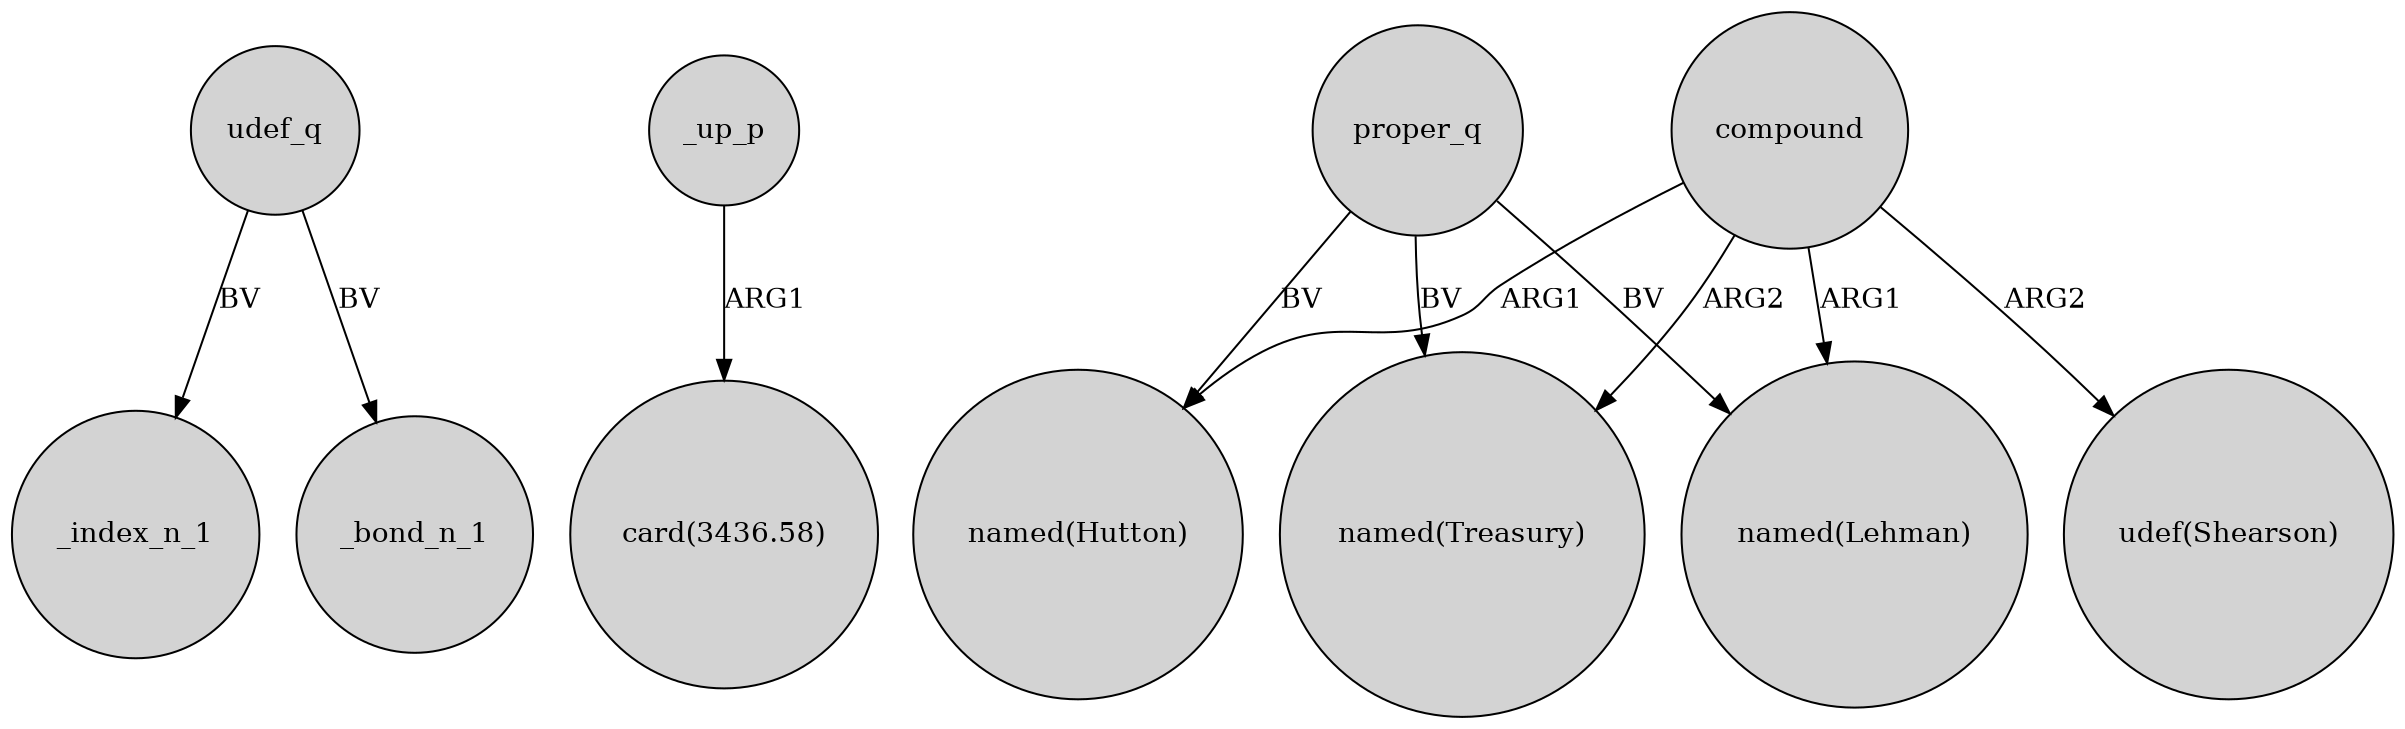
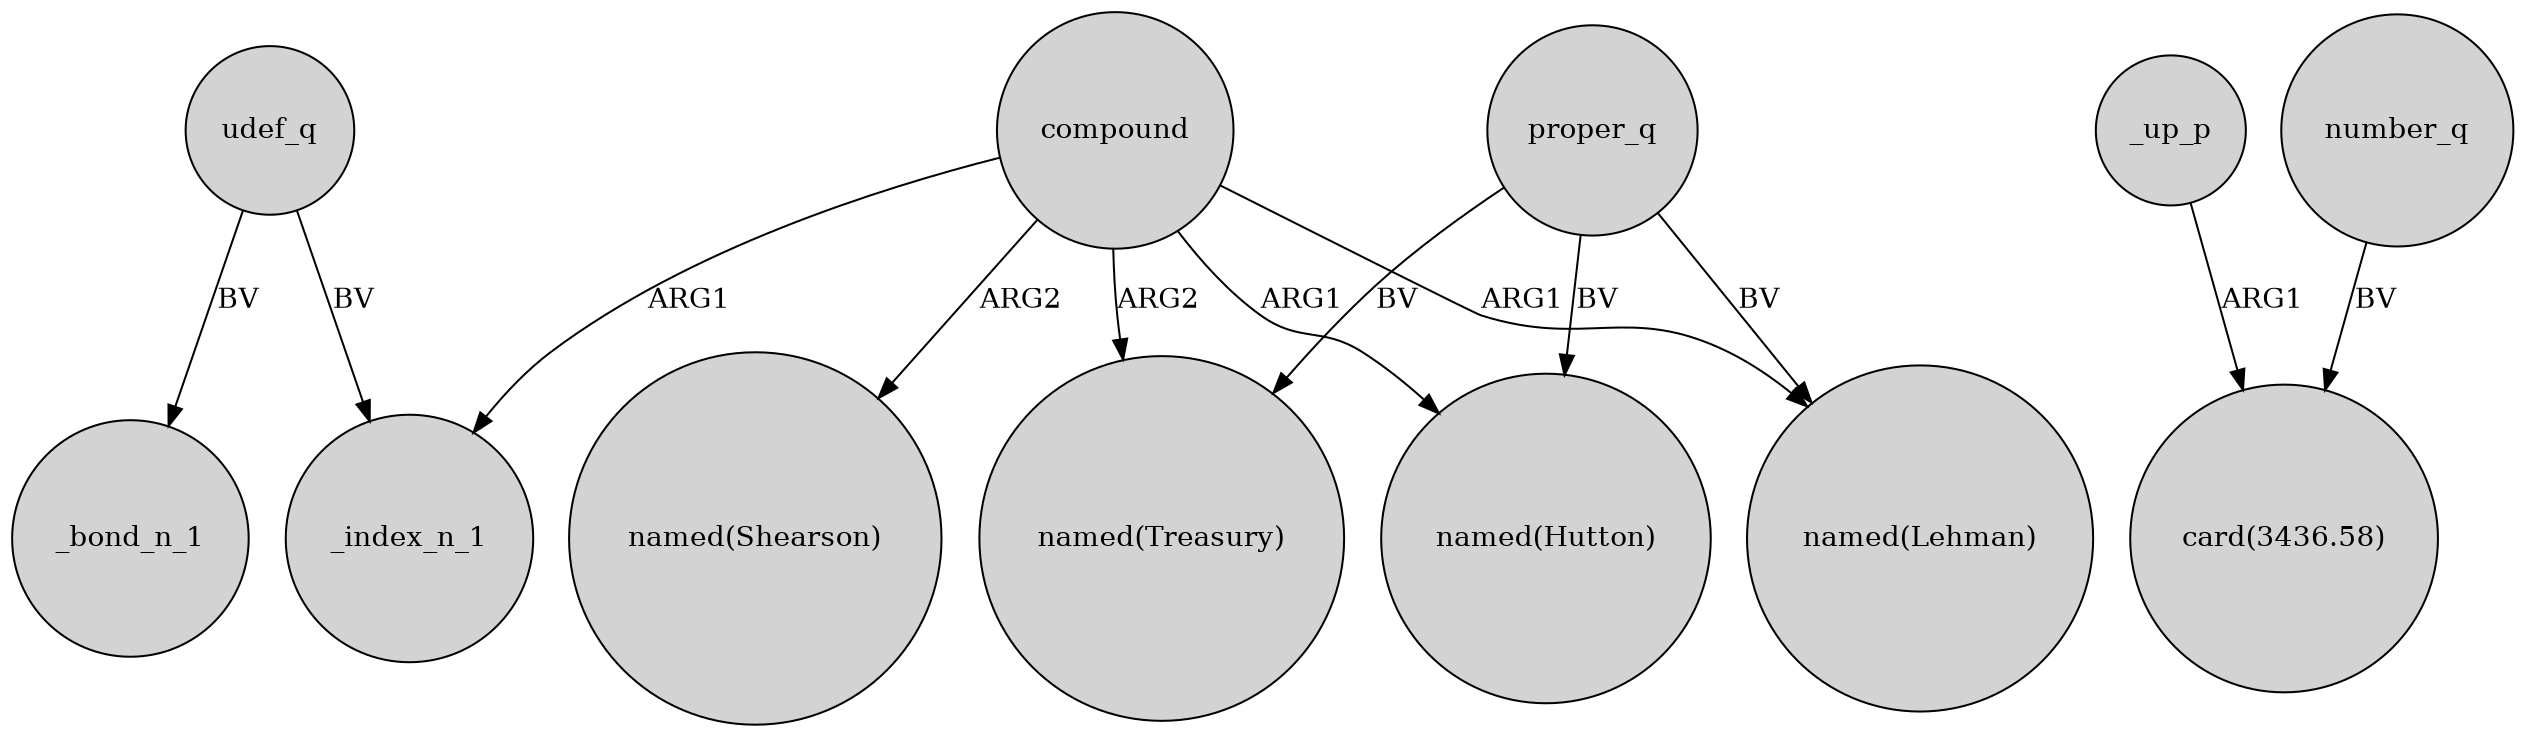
none -> (2397, 130)
none -> (724, 252)
(2229, 535) -> (755, 538)
